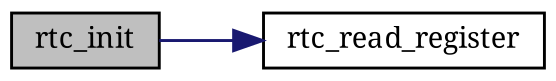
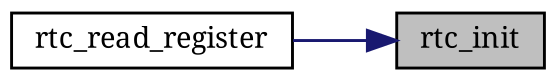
(196, 41) -> (330, 41)
